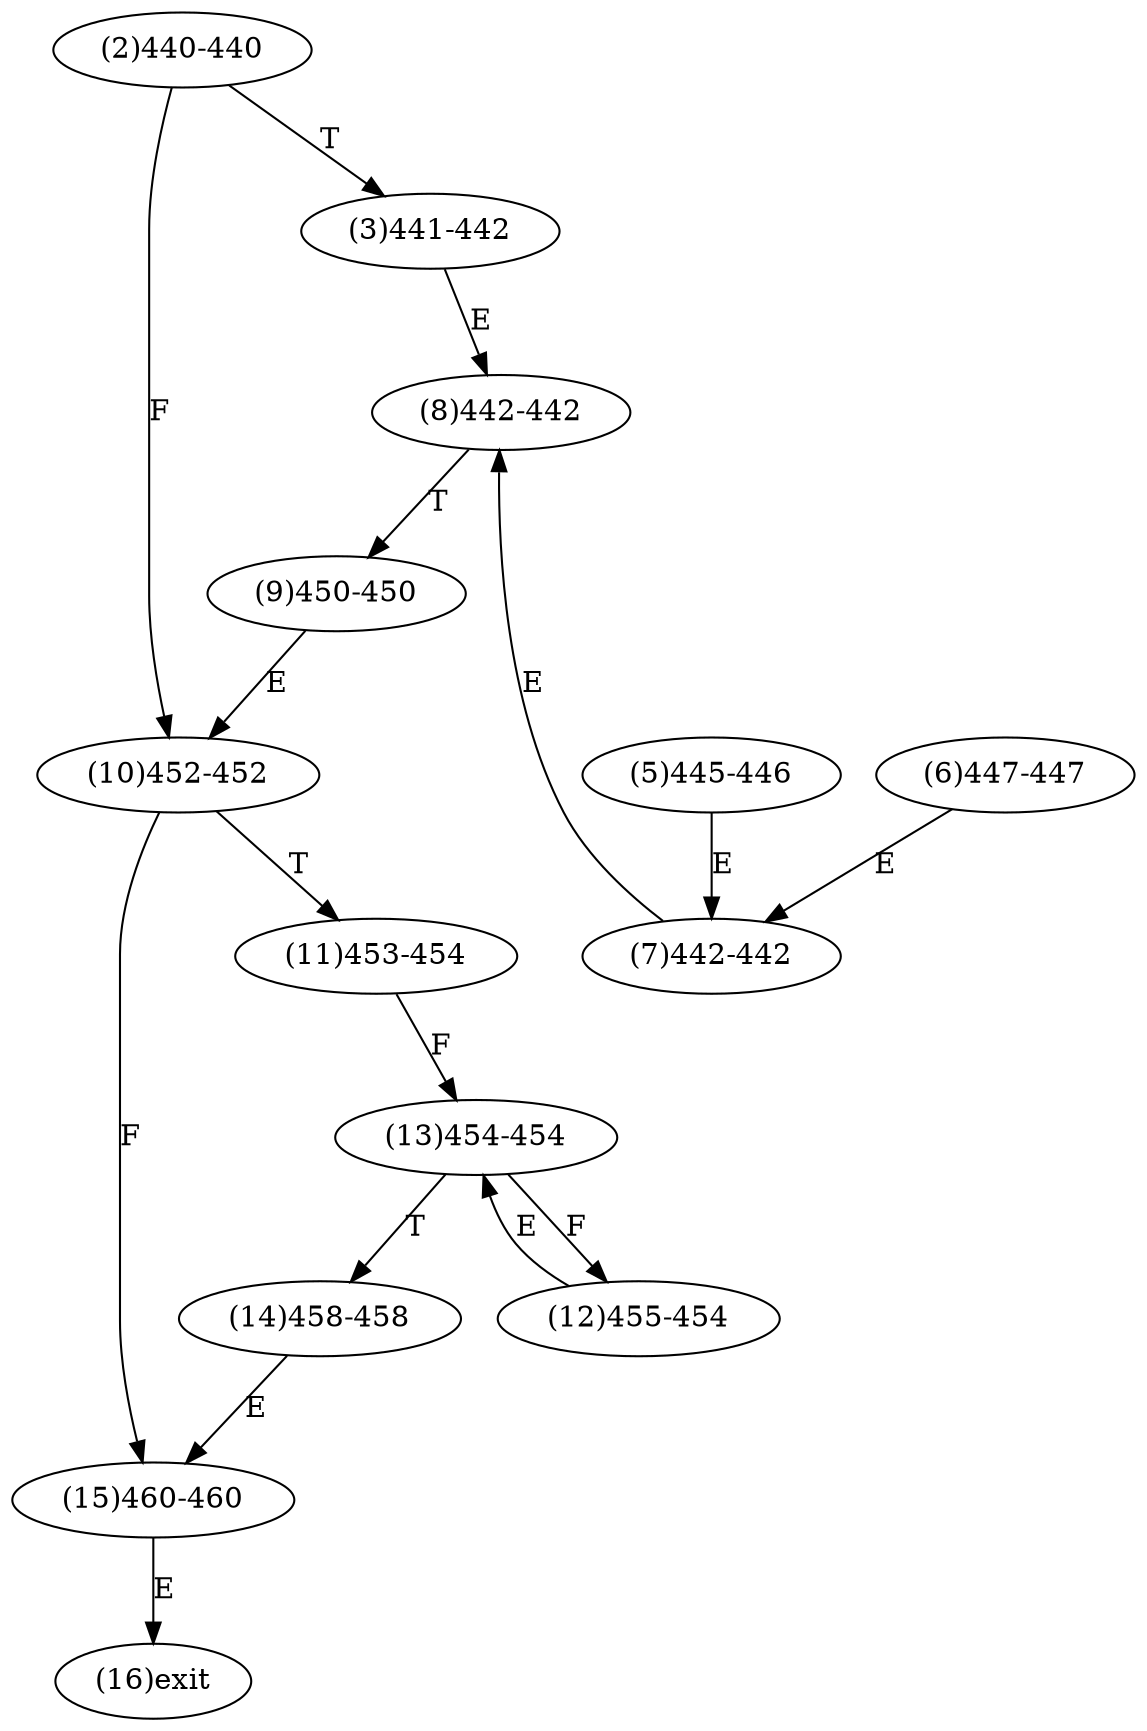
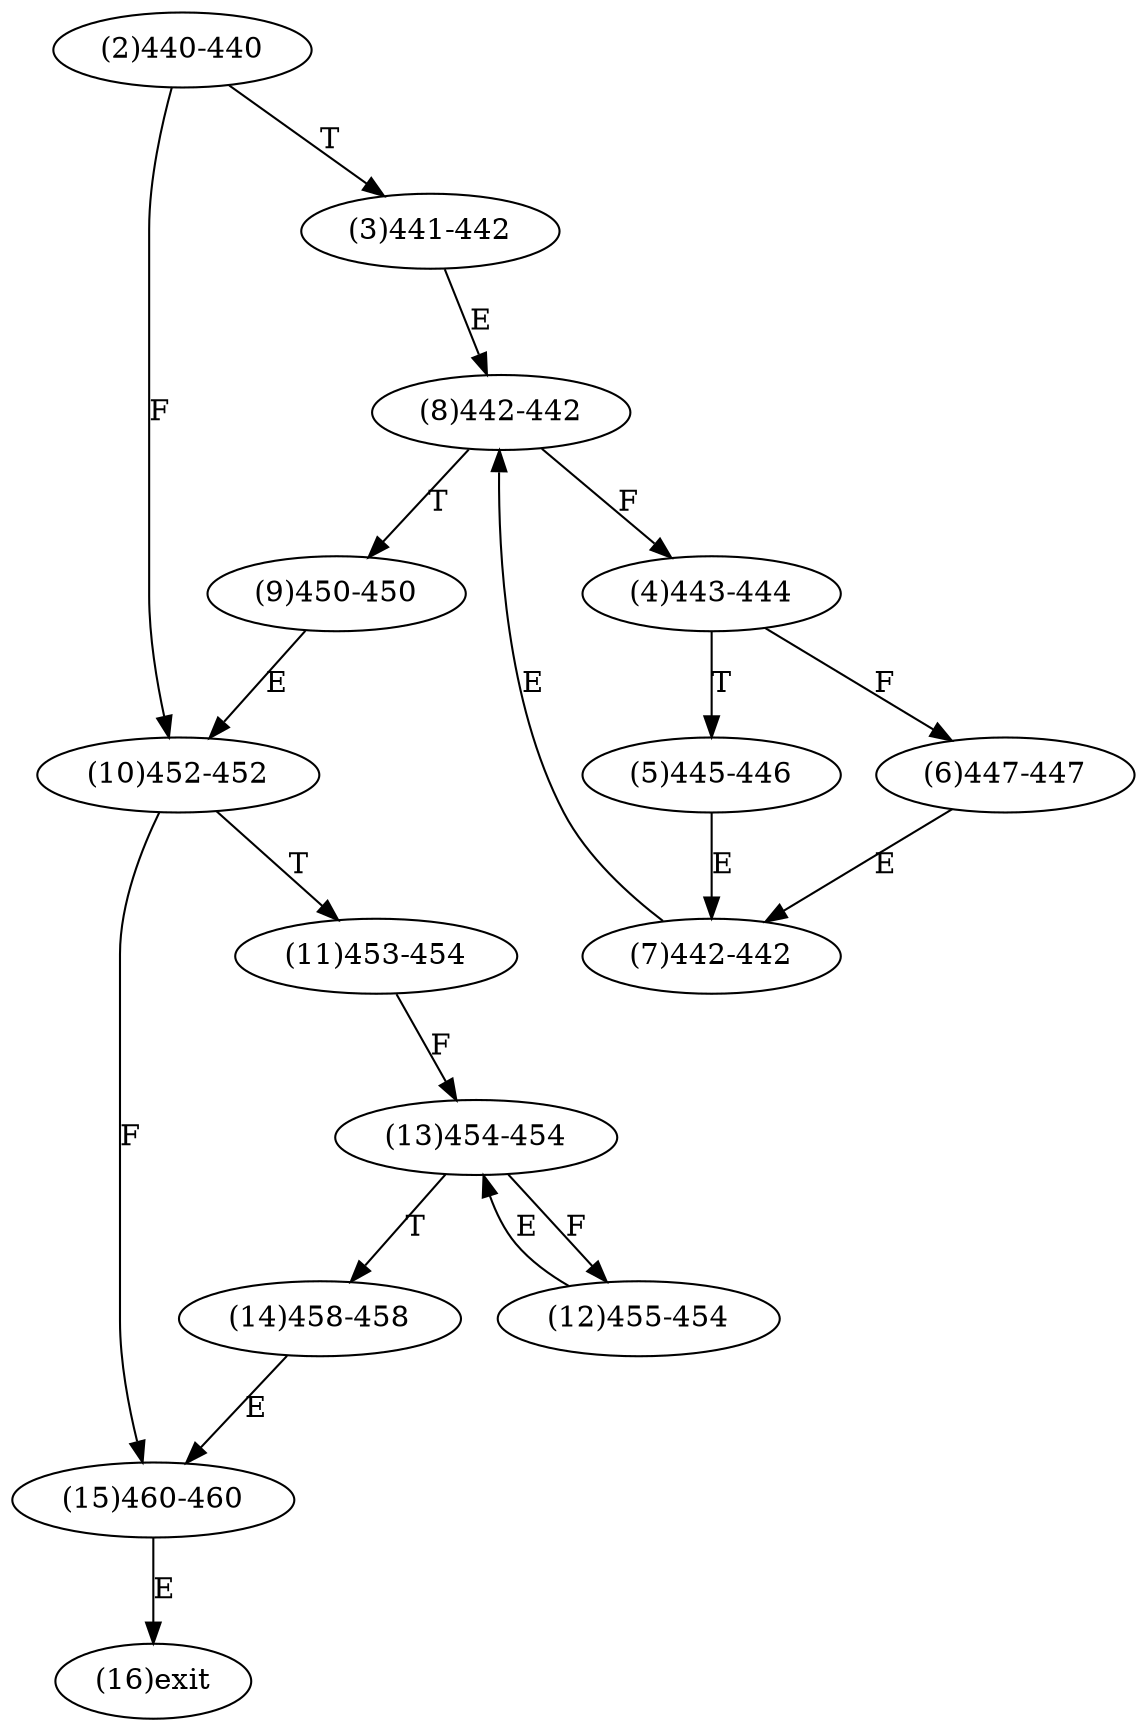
none -> (712, 594)
